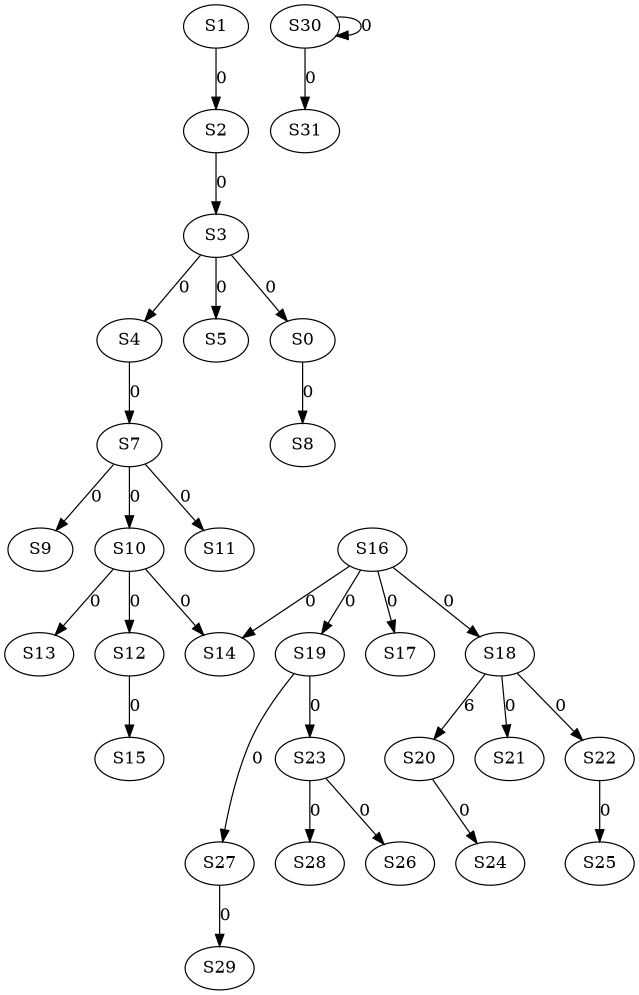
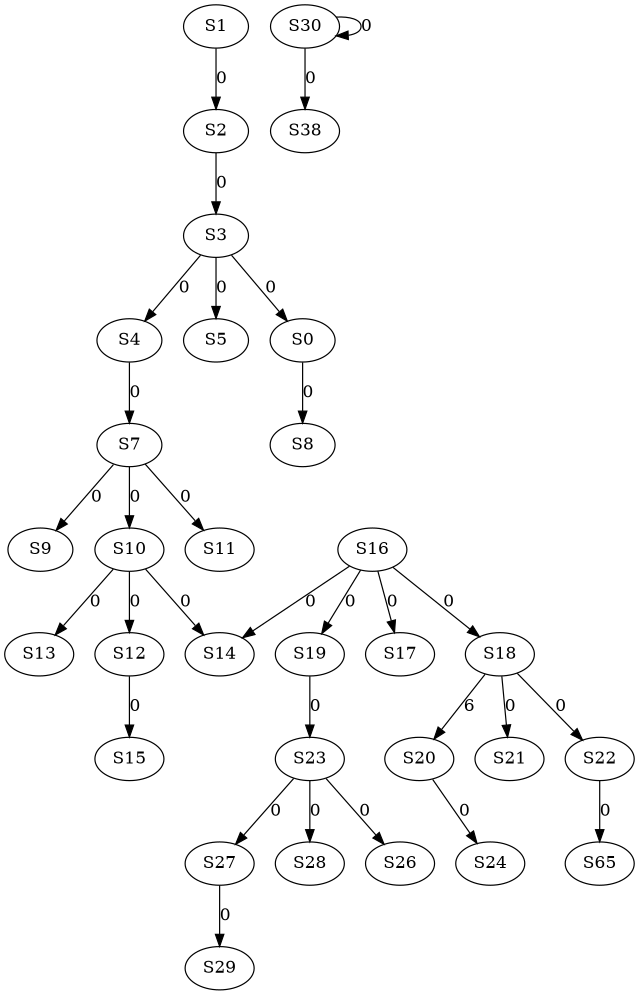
(305, 131) -> (305, 131)
(248, 747) -> (269, 807)
(600, 864) -> (600, 864)
